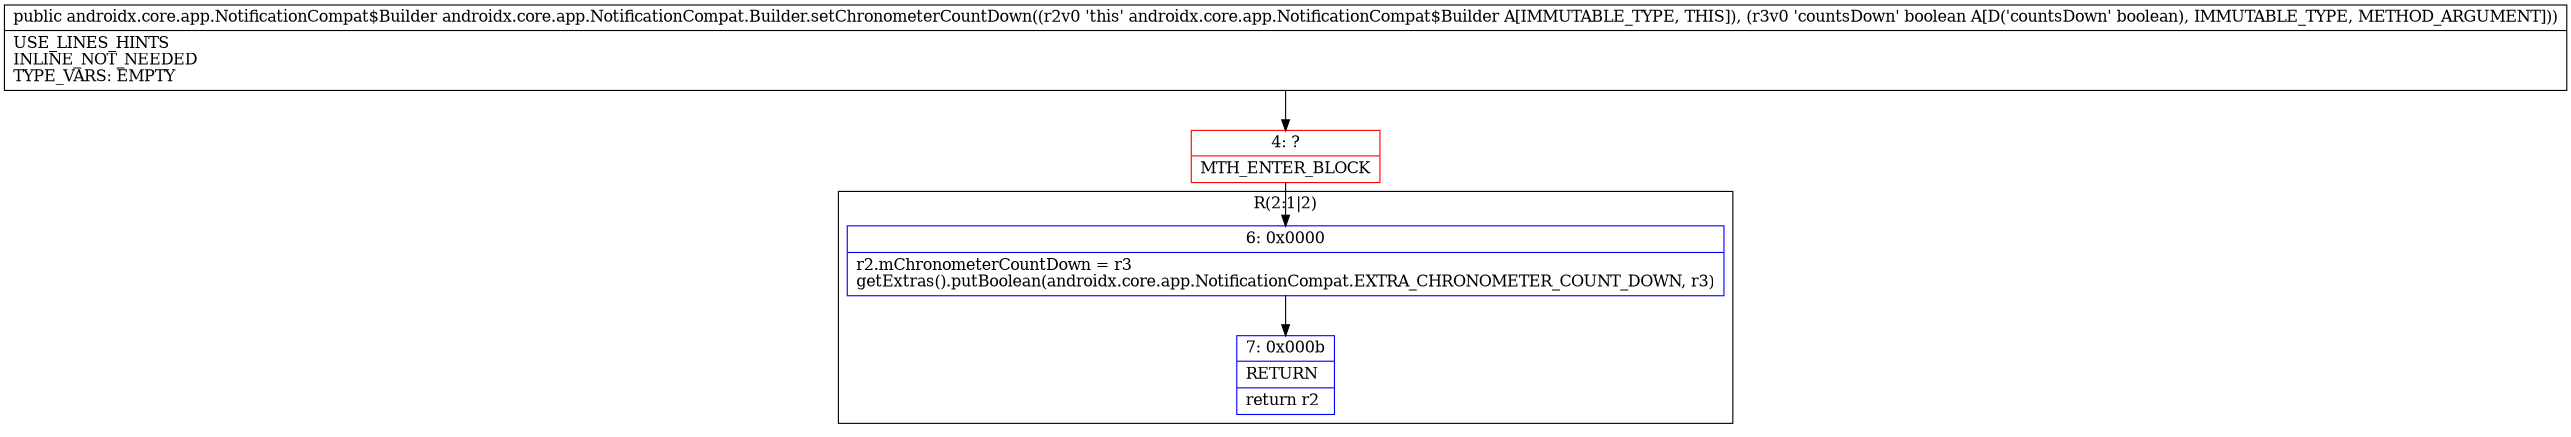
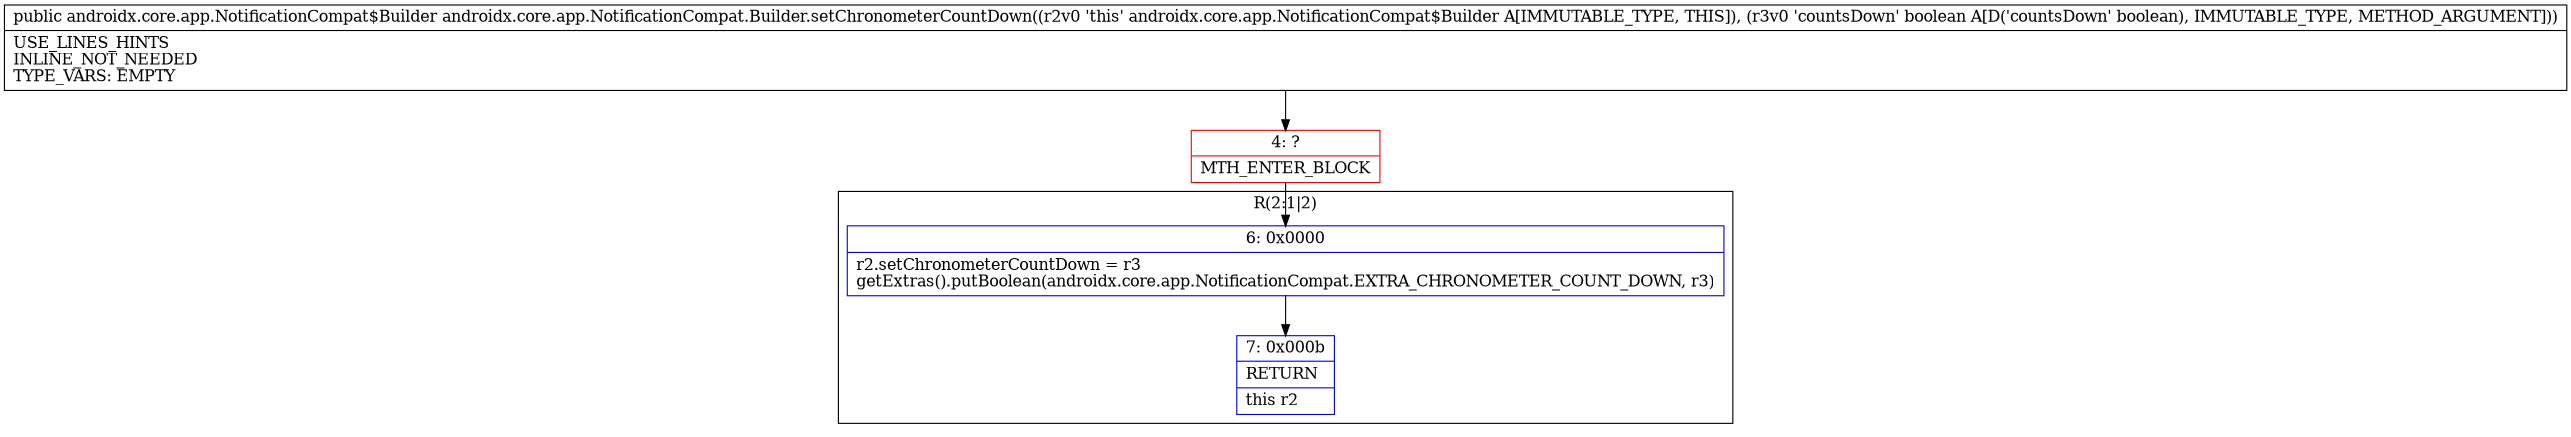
(994, 265) -> (999, 265)
(1283, 401) -> (1272, 401)
